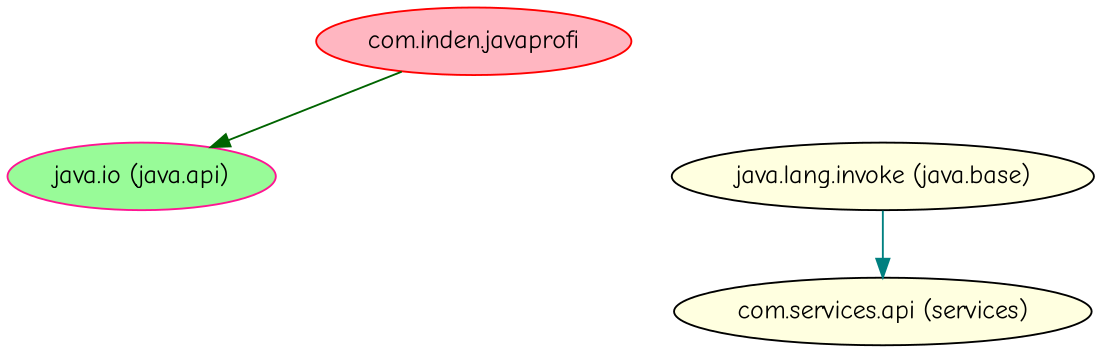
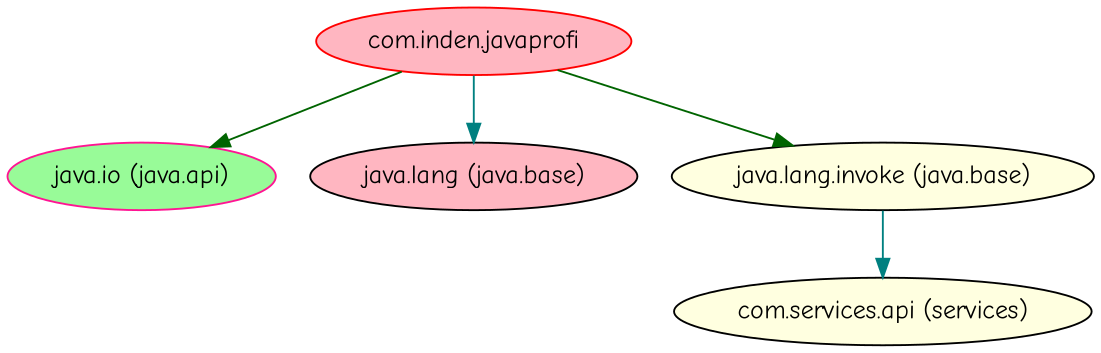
none -> (666, 105)
none -> (474, 176)
